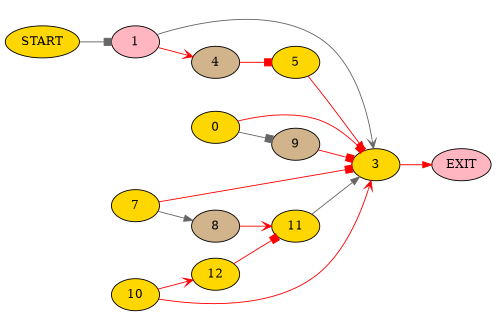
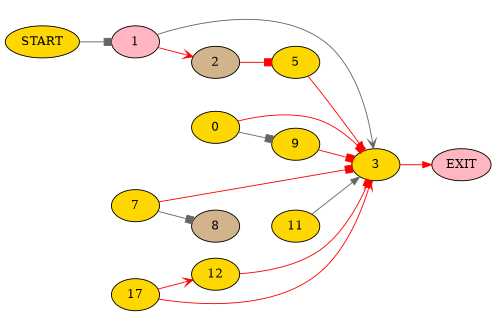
(216, 62) -> (216, 62)
(296, 144) -> (296, 144)
(171, 215) -> (171, 215)
(251, 226) -> none
(252, 253) -> (317, 252)
(135, 295) -> (135, 295)
